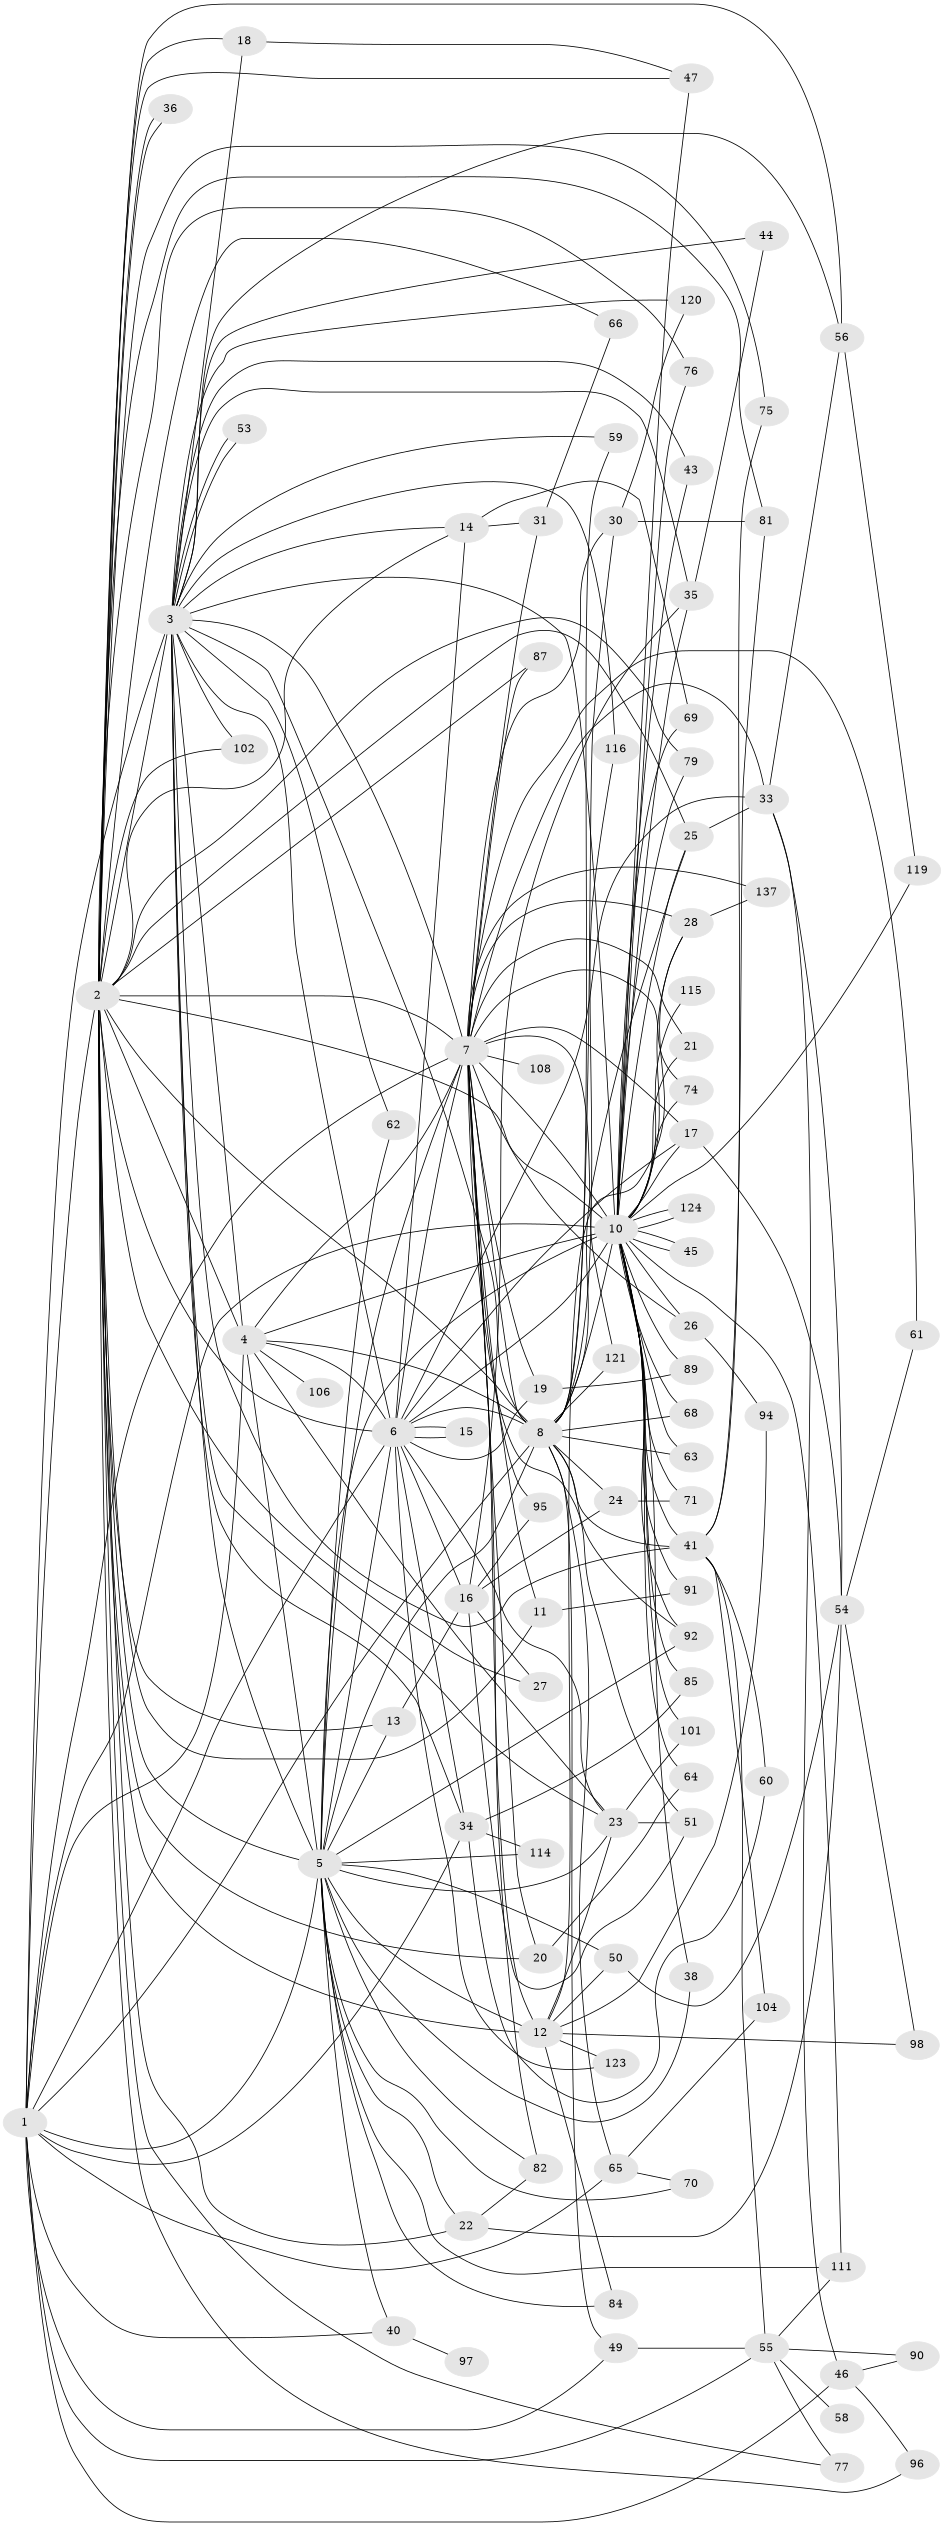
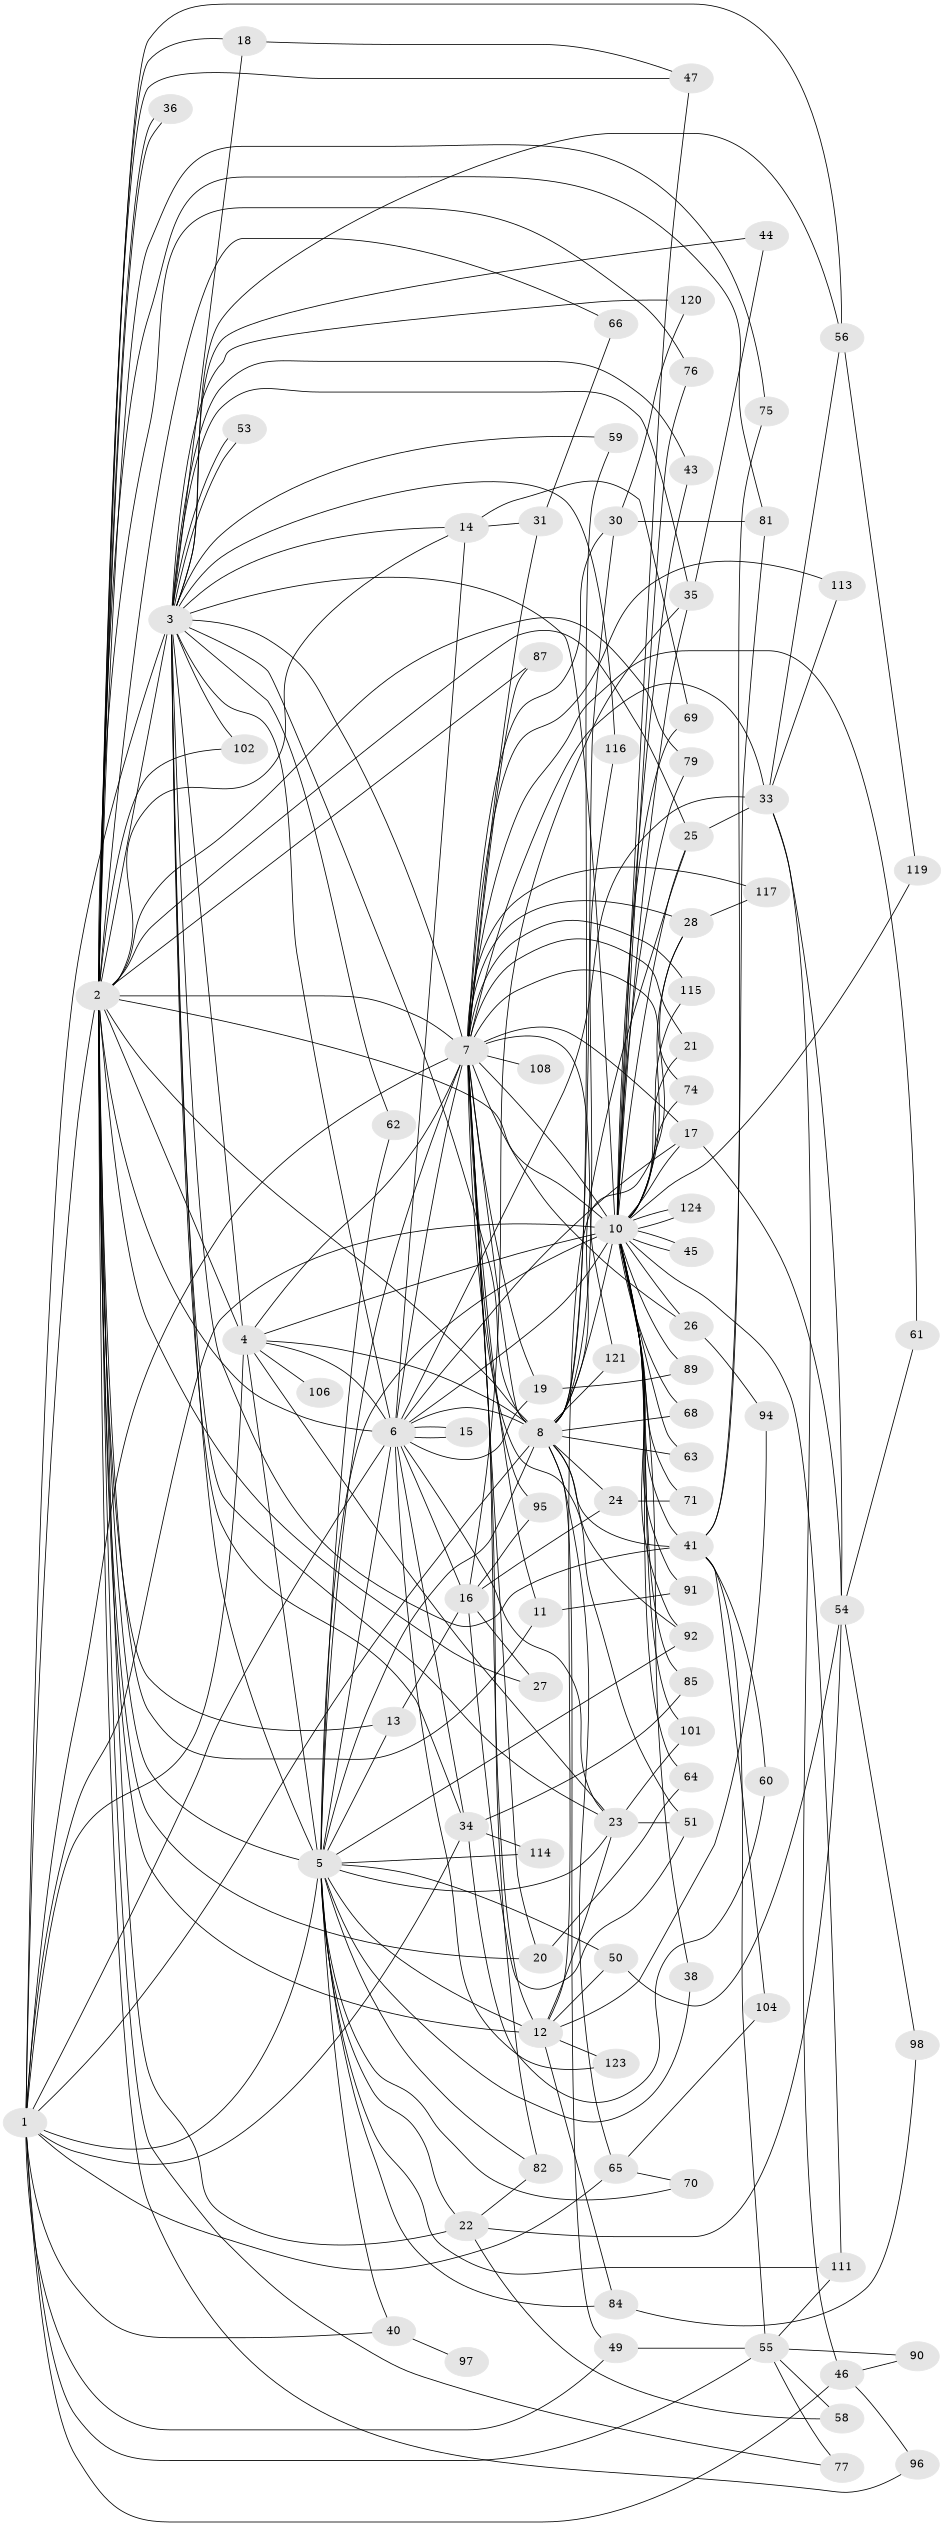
none -> (842, 586)
(767, 892) -> (767, 892)
none -> (552, 923)
(729, 2039) -> (865, 2289)
none -> (619, 2383)
